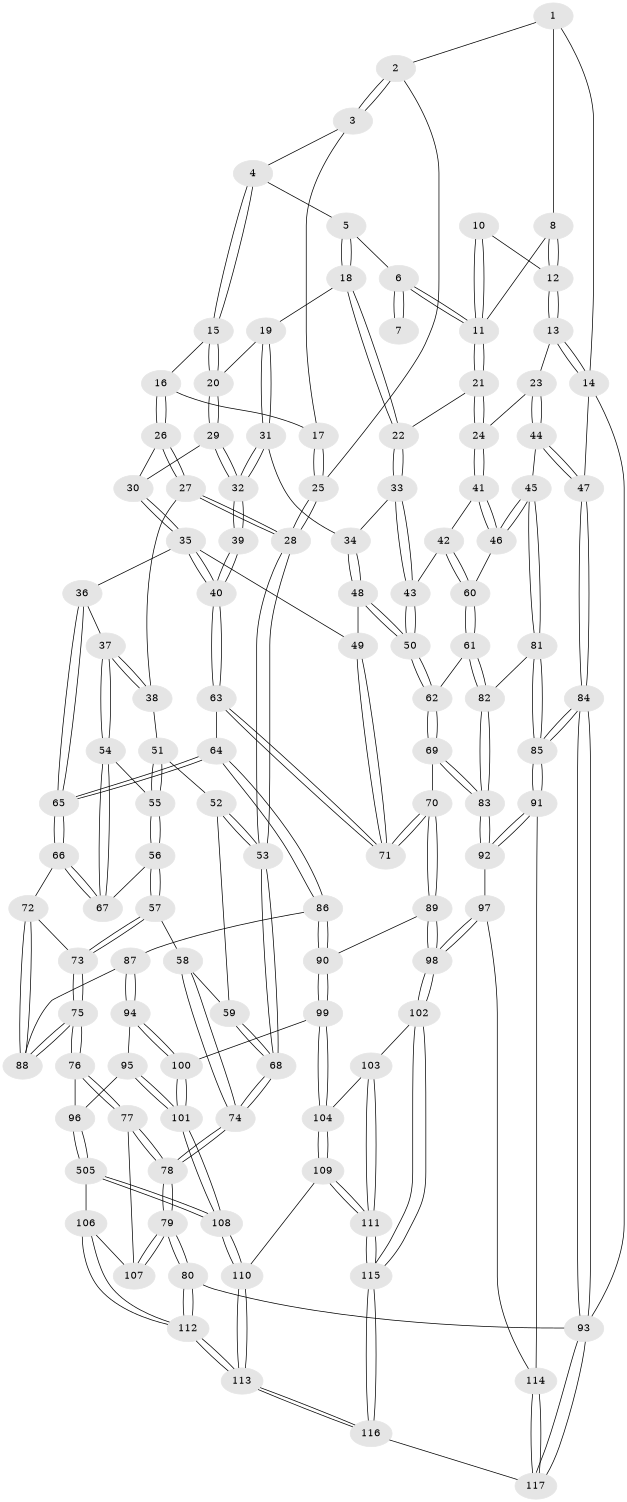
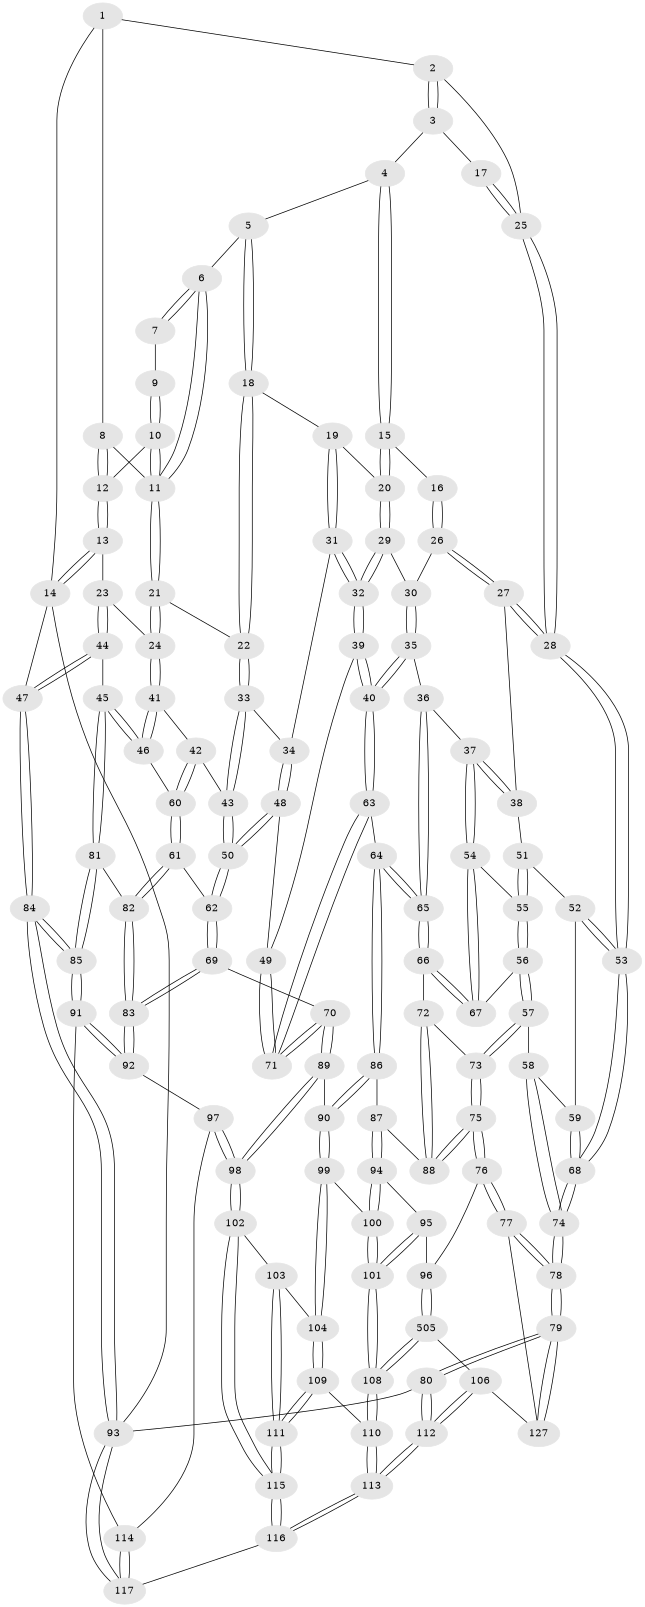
none -> (155, 384)
(240, 410) -> none
(272, 593) -> (312, 804)
(134, 1276) -> (539, 1434)
